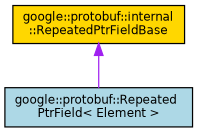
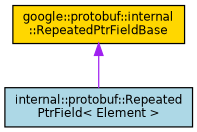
(99, 107) -> (99, 107)
